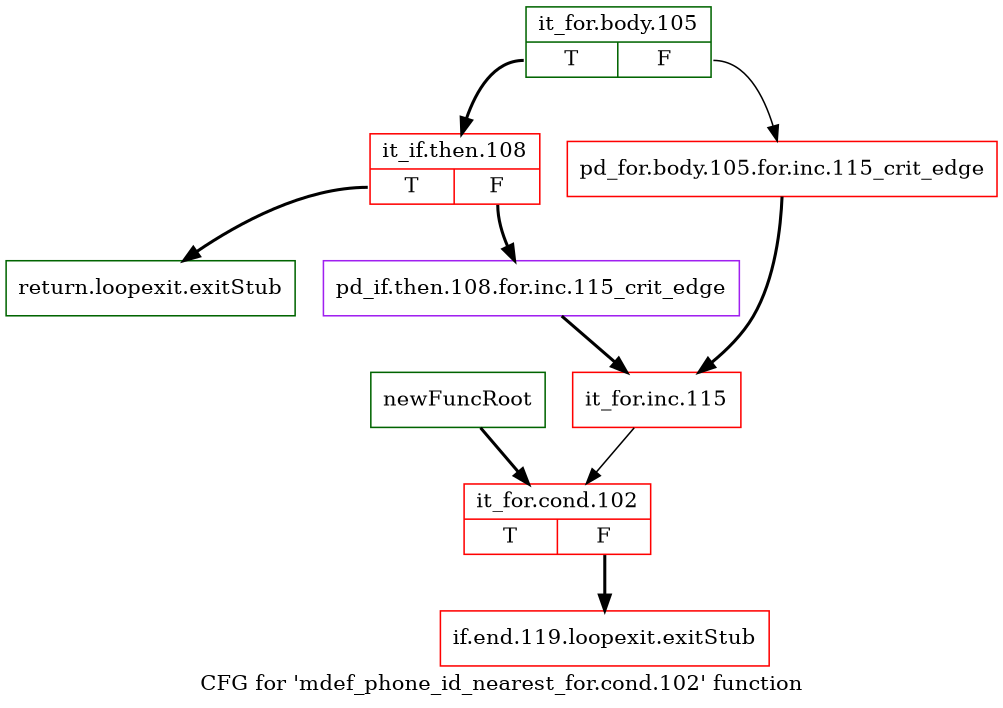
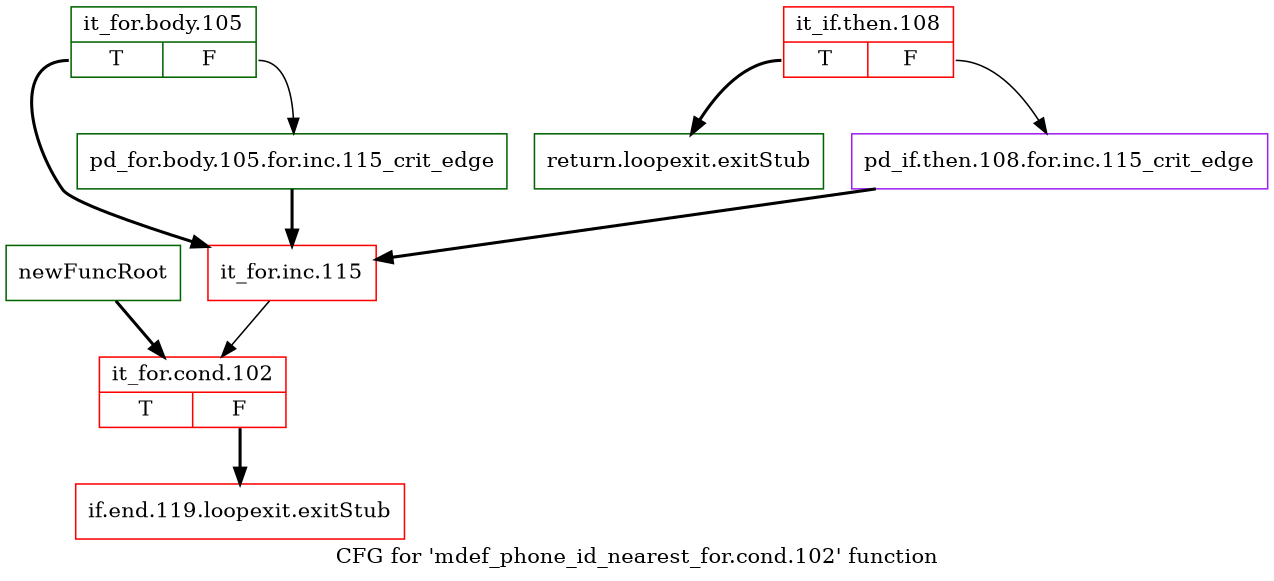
(487, 80) -> (58, 183)
(782, 169) -> (292, 161)
(501, 226) -> (1004, 80)
